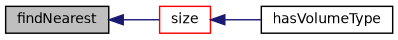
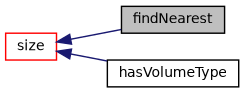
(141, 20) -> (96, 34)
